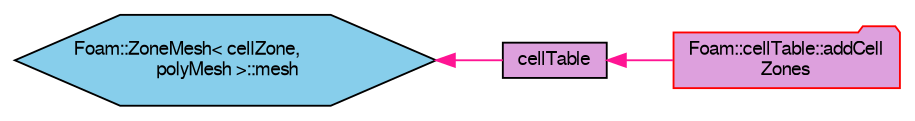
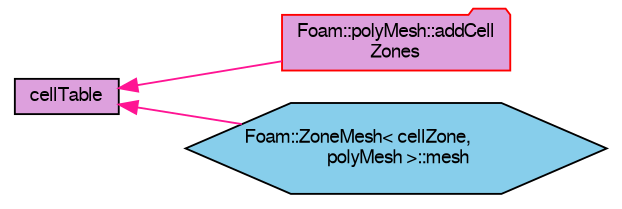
(479, 60) -> (190, 116)
(787, 60) -> (396, 43)
